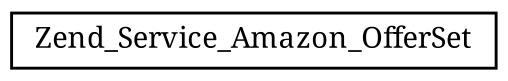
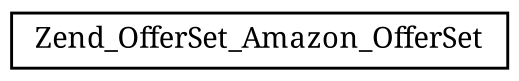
(254, 41) -> (260, 41)
